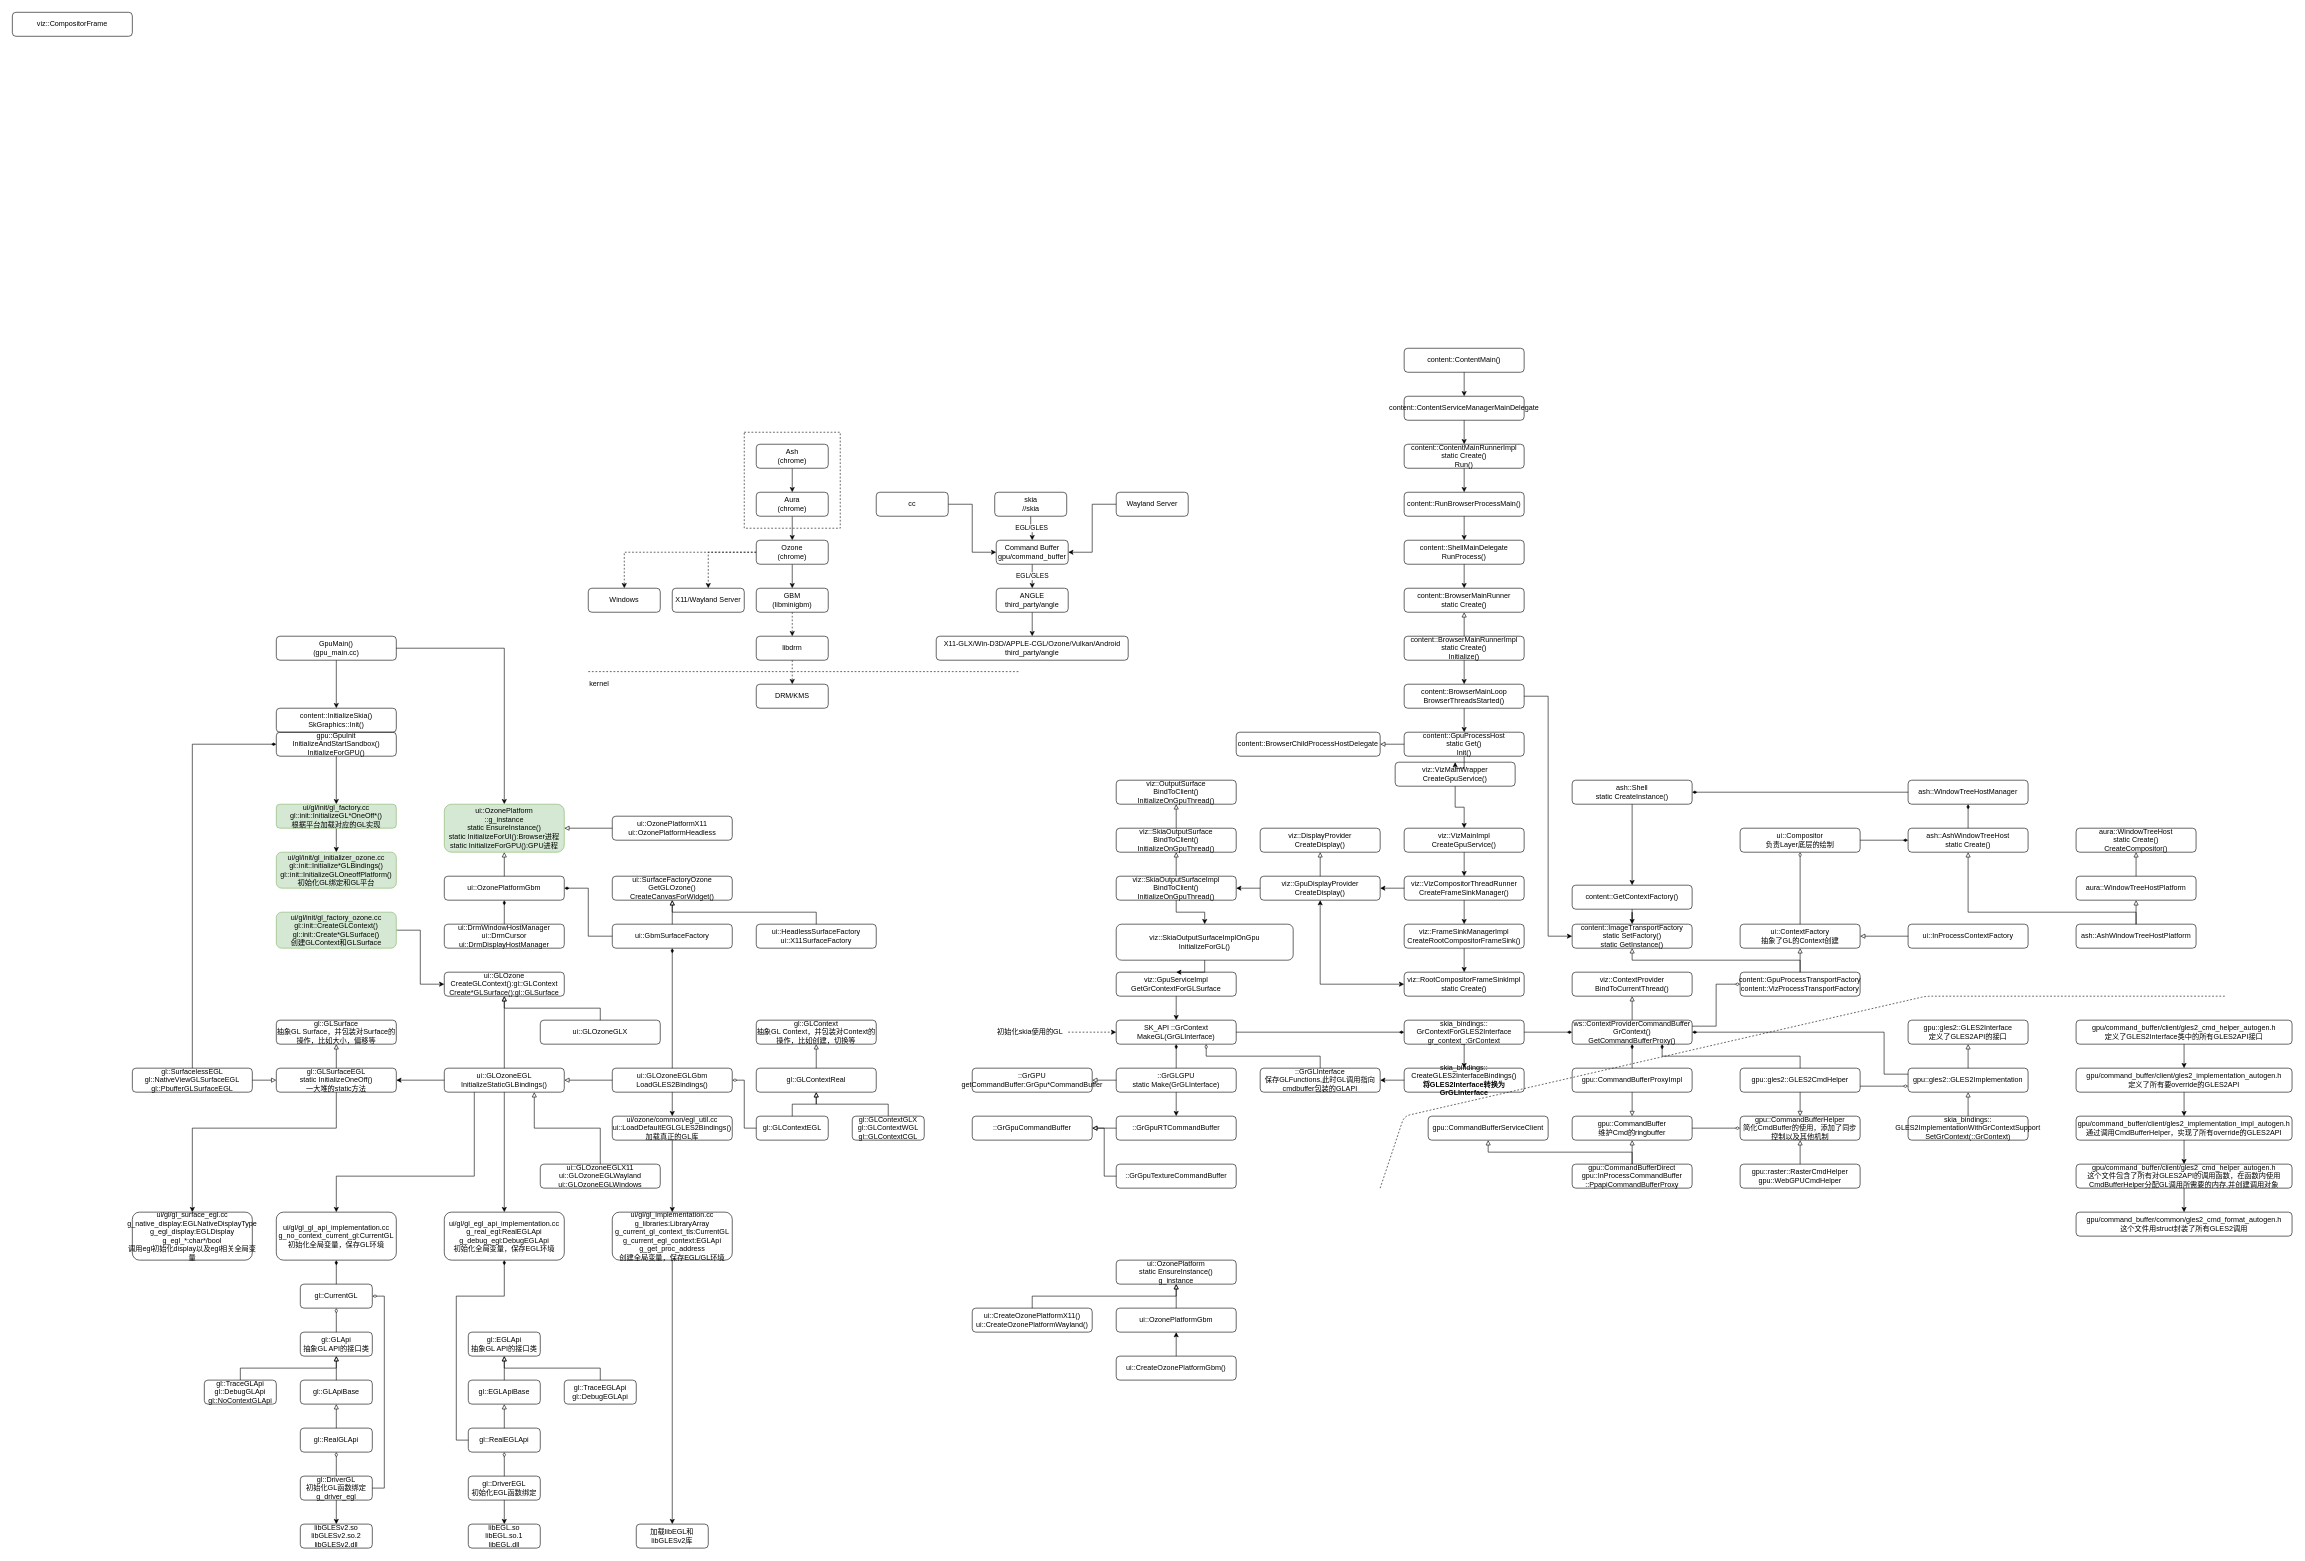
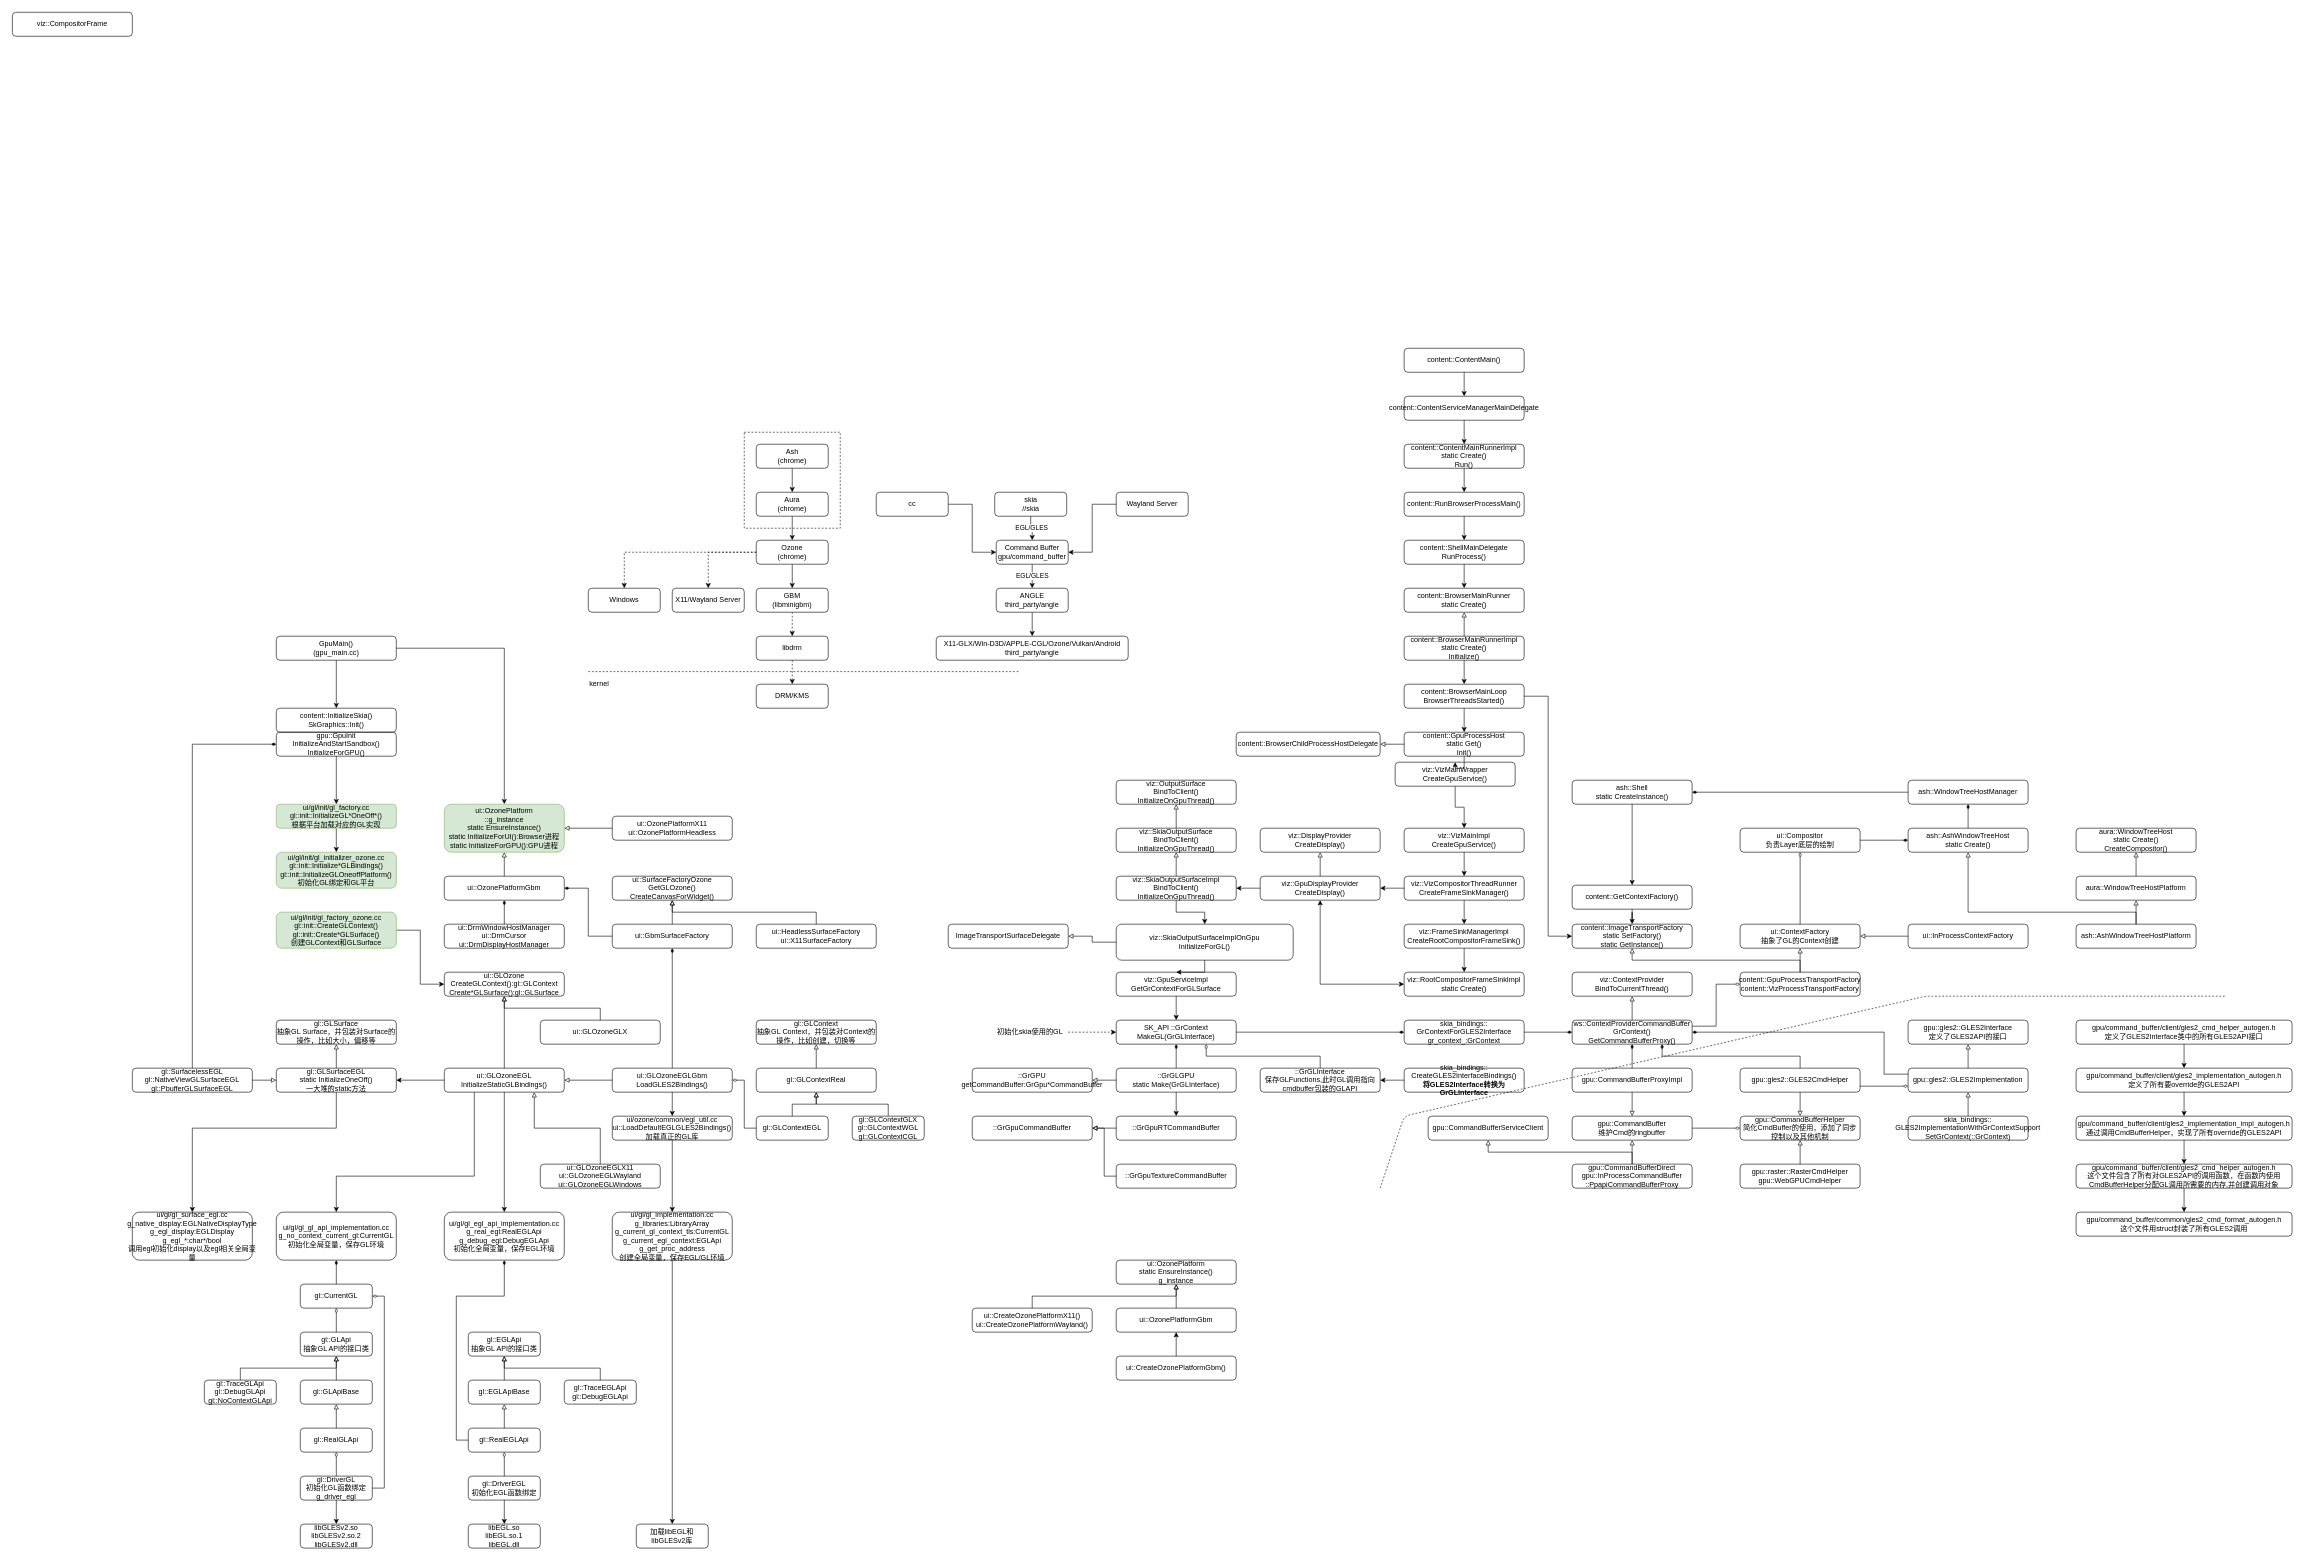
none -> (1008, 936)
none -> (1092, 942)
(1464, 1062) -> none
